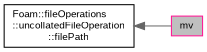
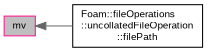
(158, 26) -> (59, 26)
